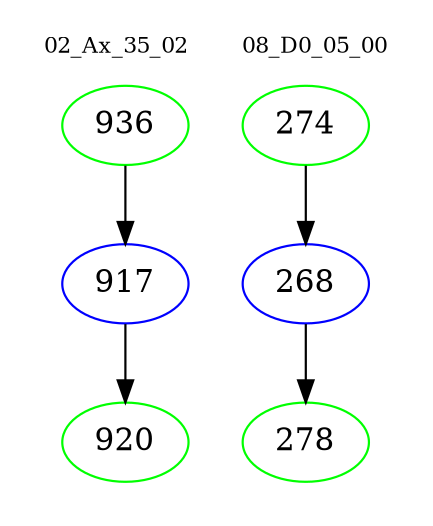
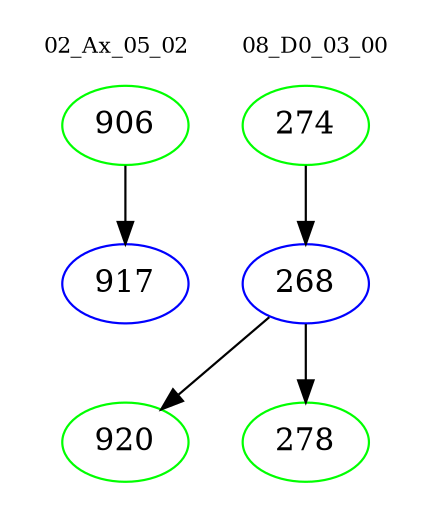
(117, 47) -> (117, 47)
(316, 47) -> (316, 47)
(125, 125) -> (125, 125)
(125, 352) -> (240, 342)
